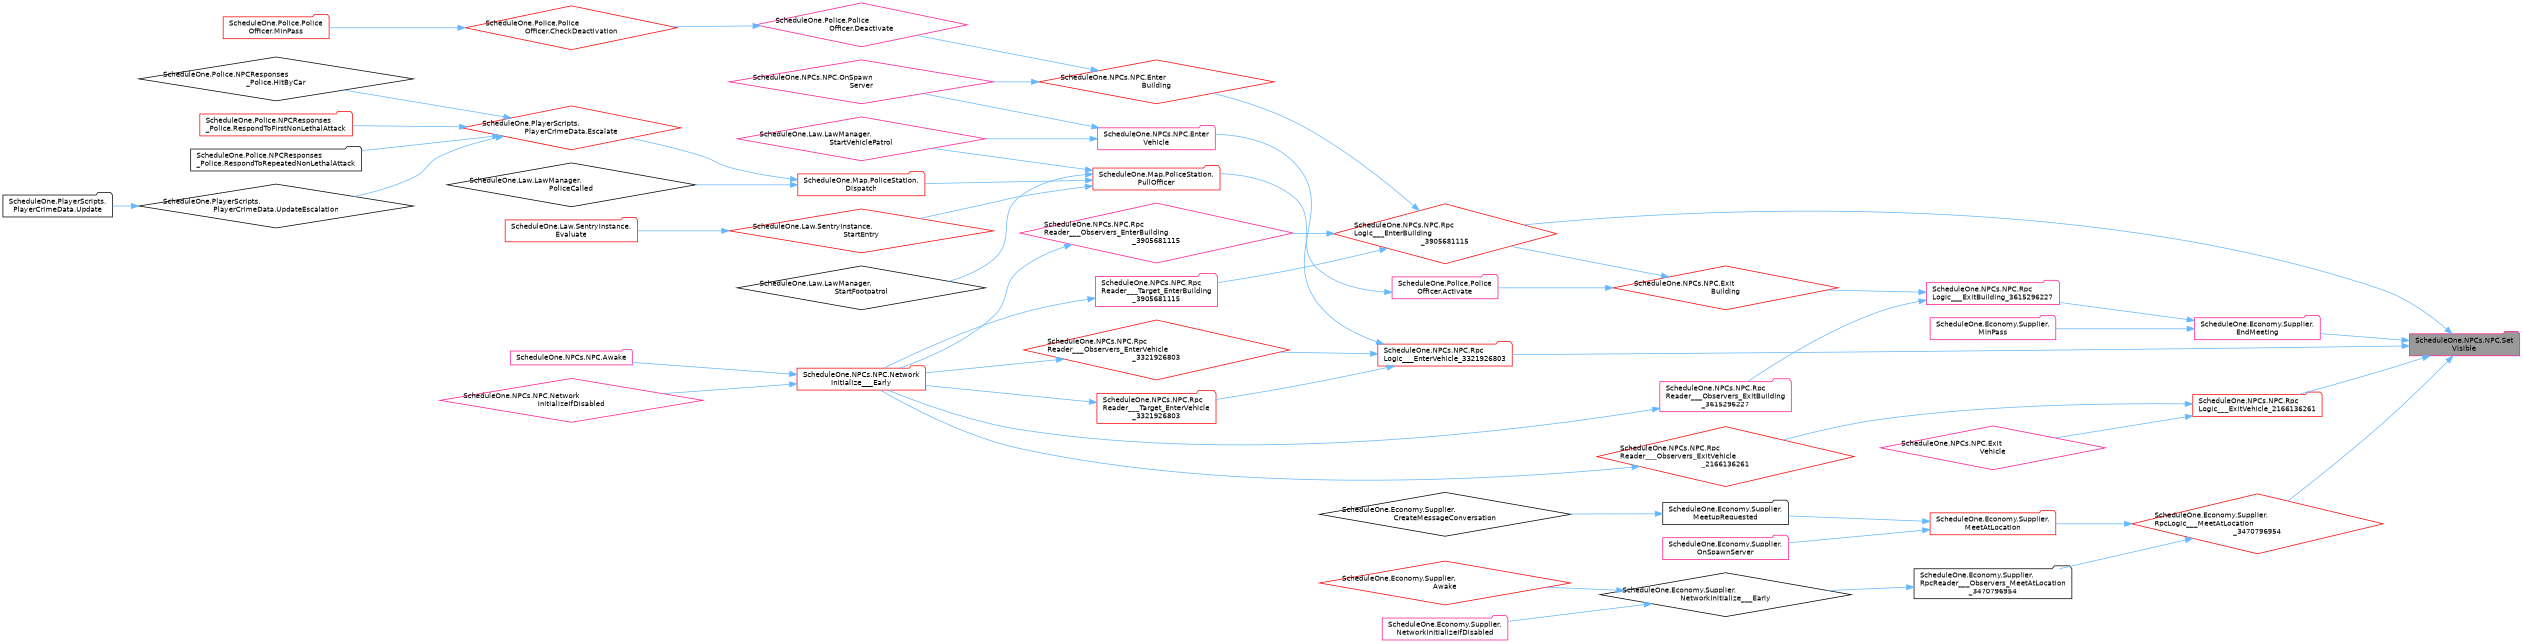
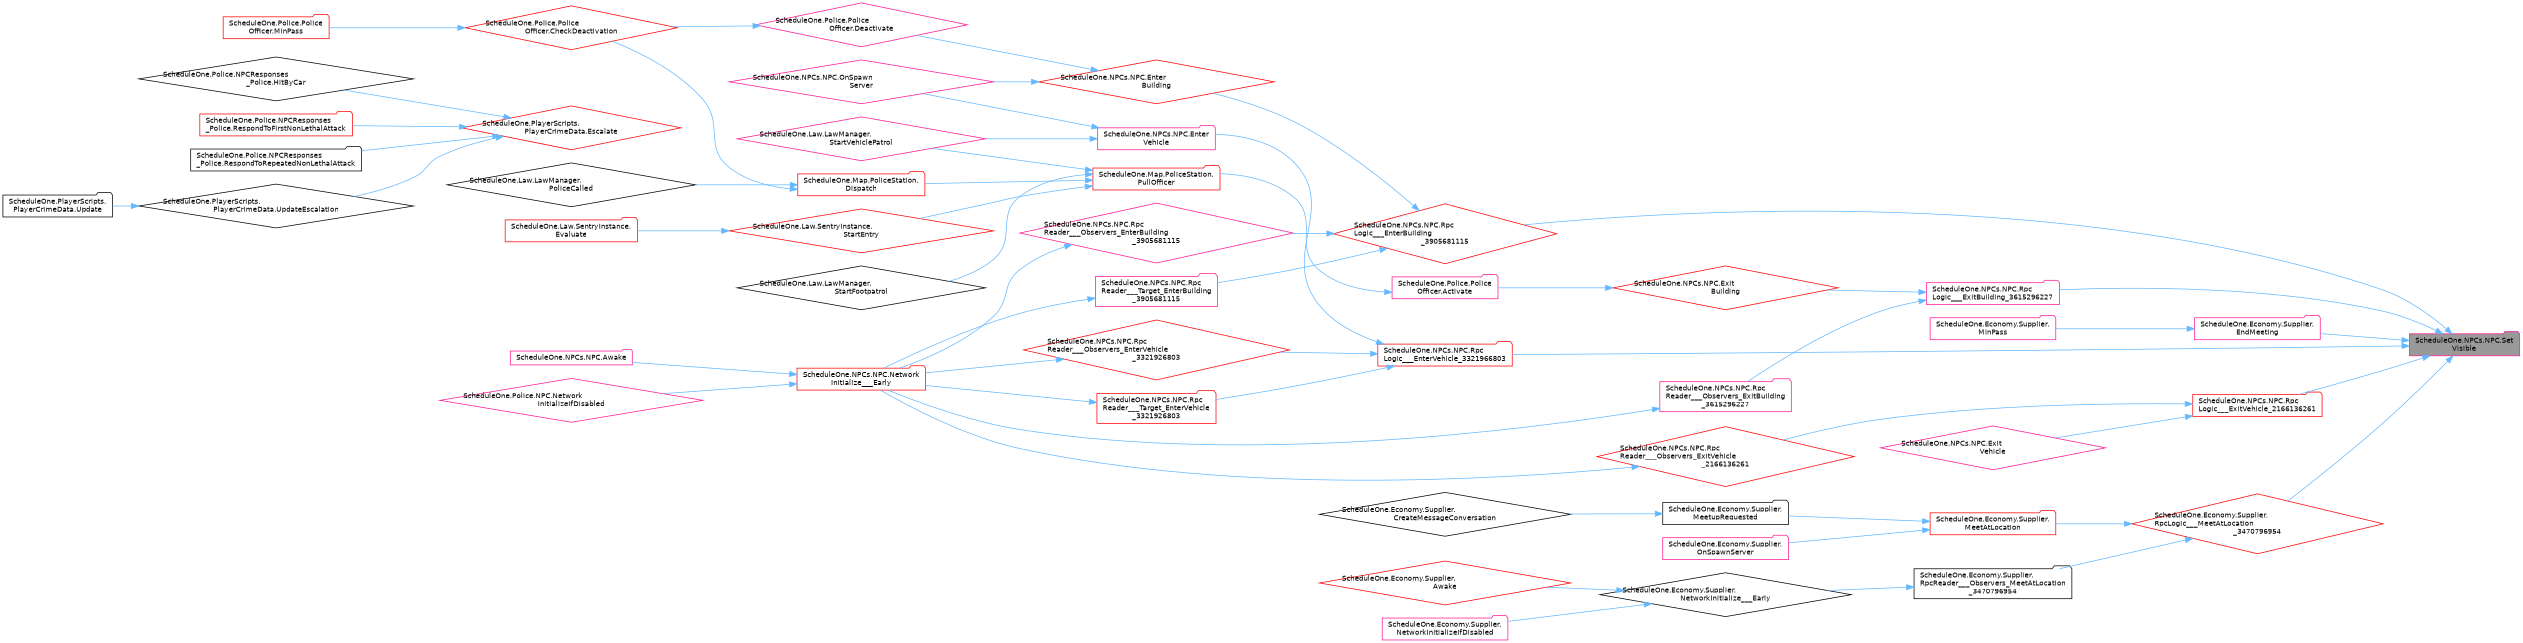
(710, 159) -> (711, 113)
(1586, 261) -> none
(2123, 311) -> (2250, 293)
(1445, 355) -> (1445, 355)
(571, 400) -> (571, 400)
